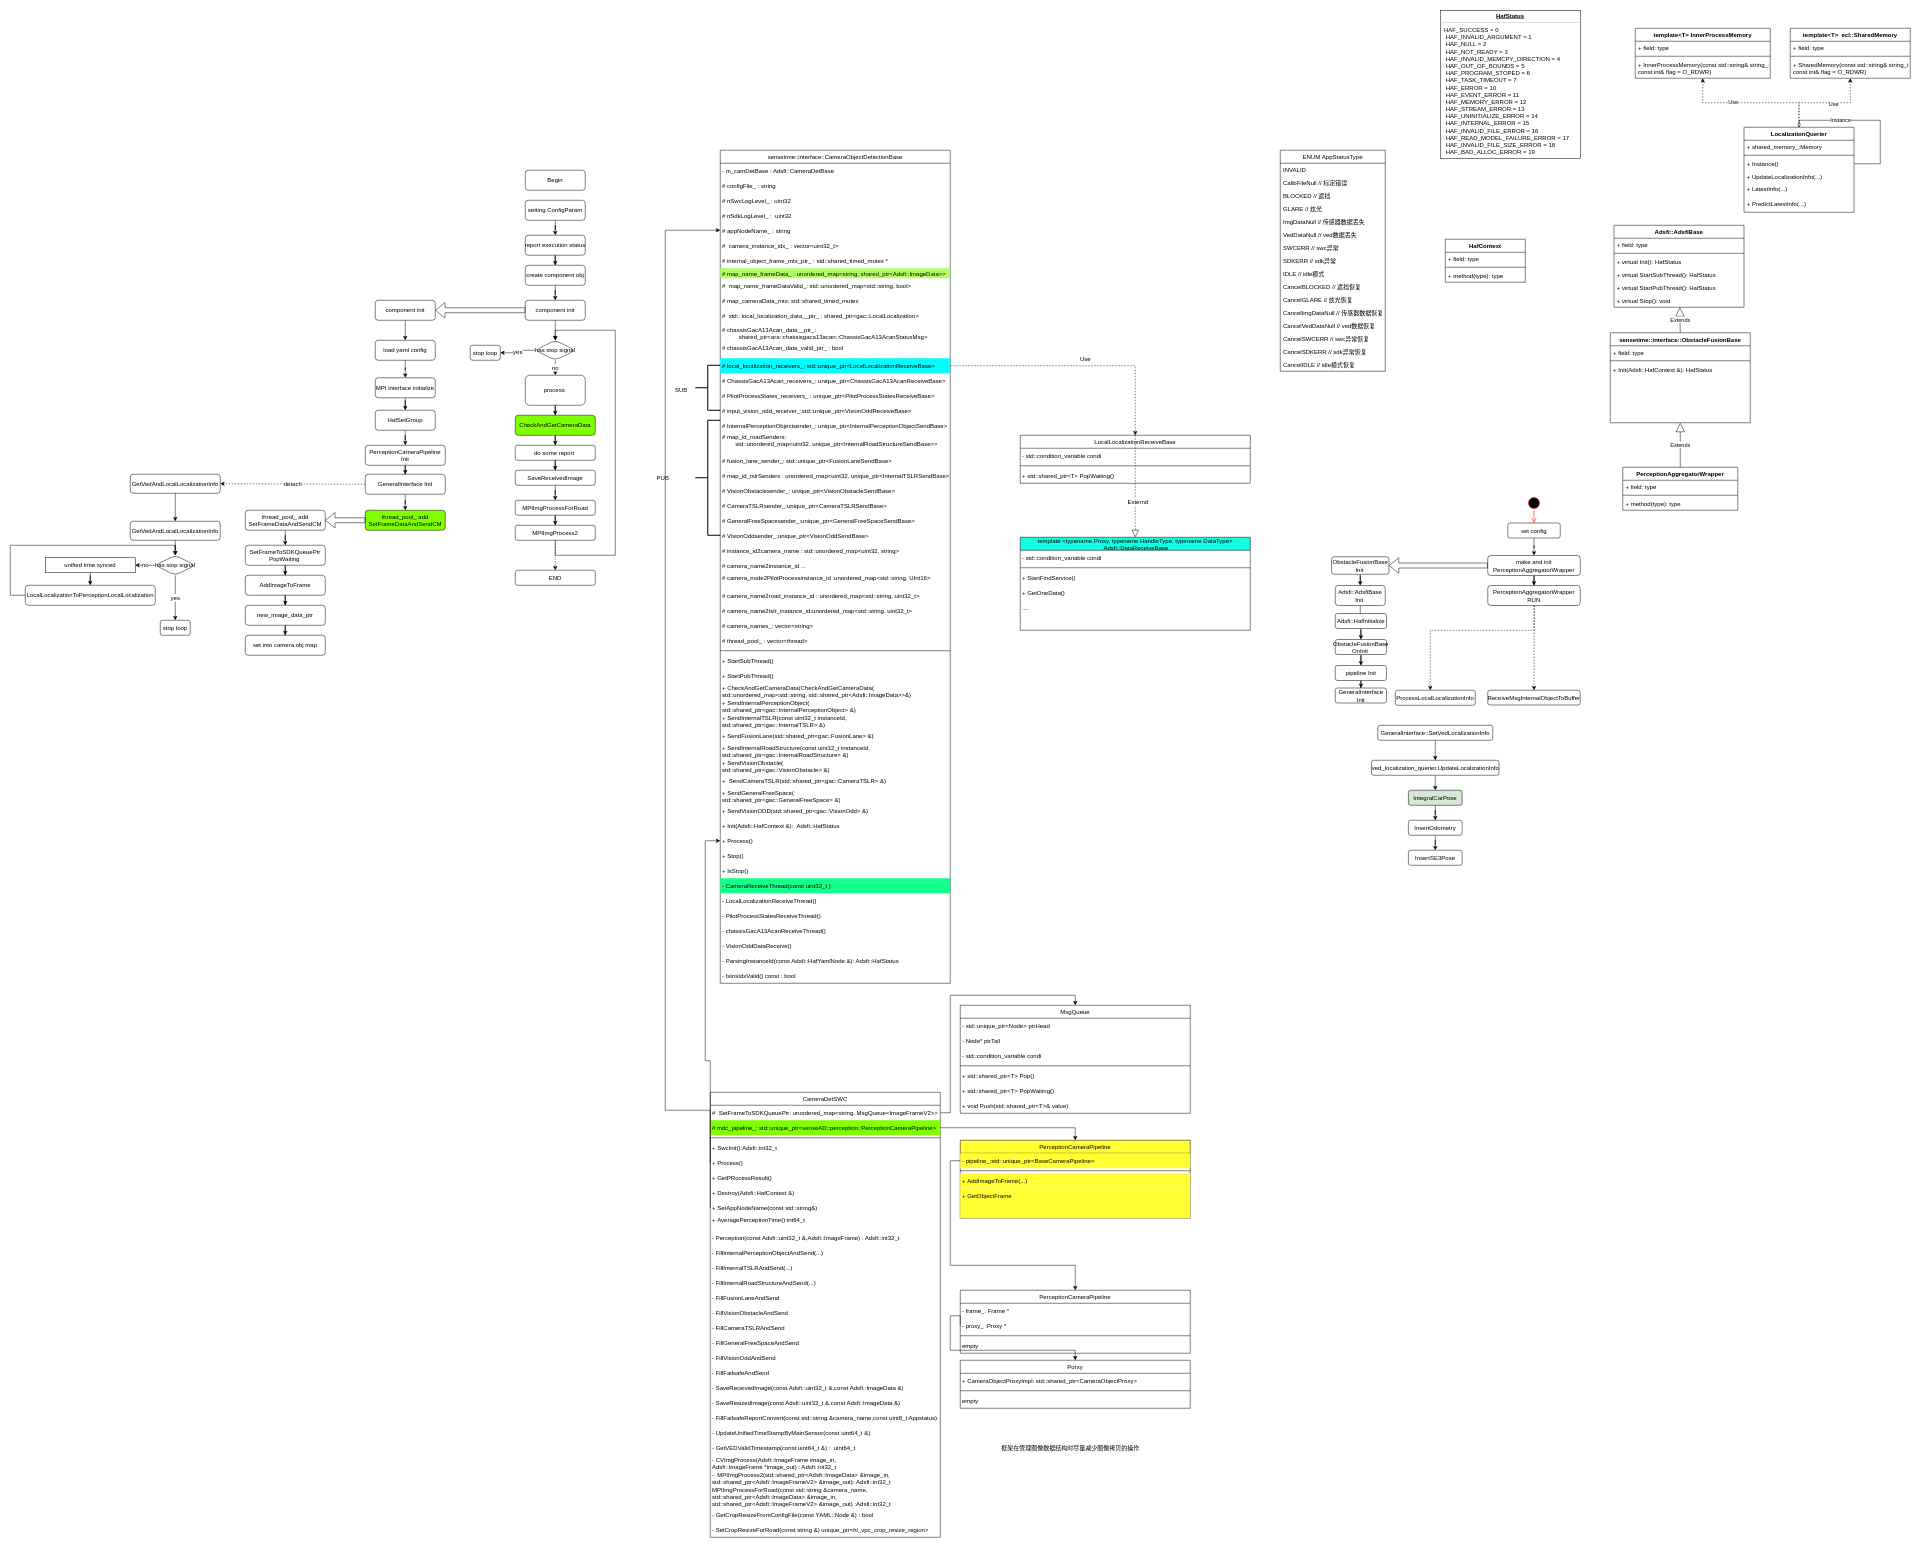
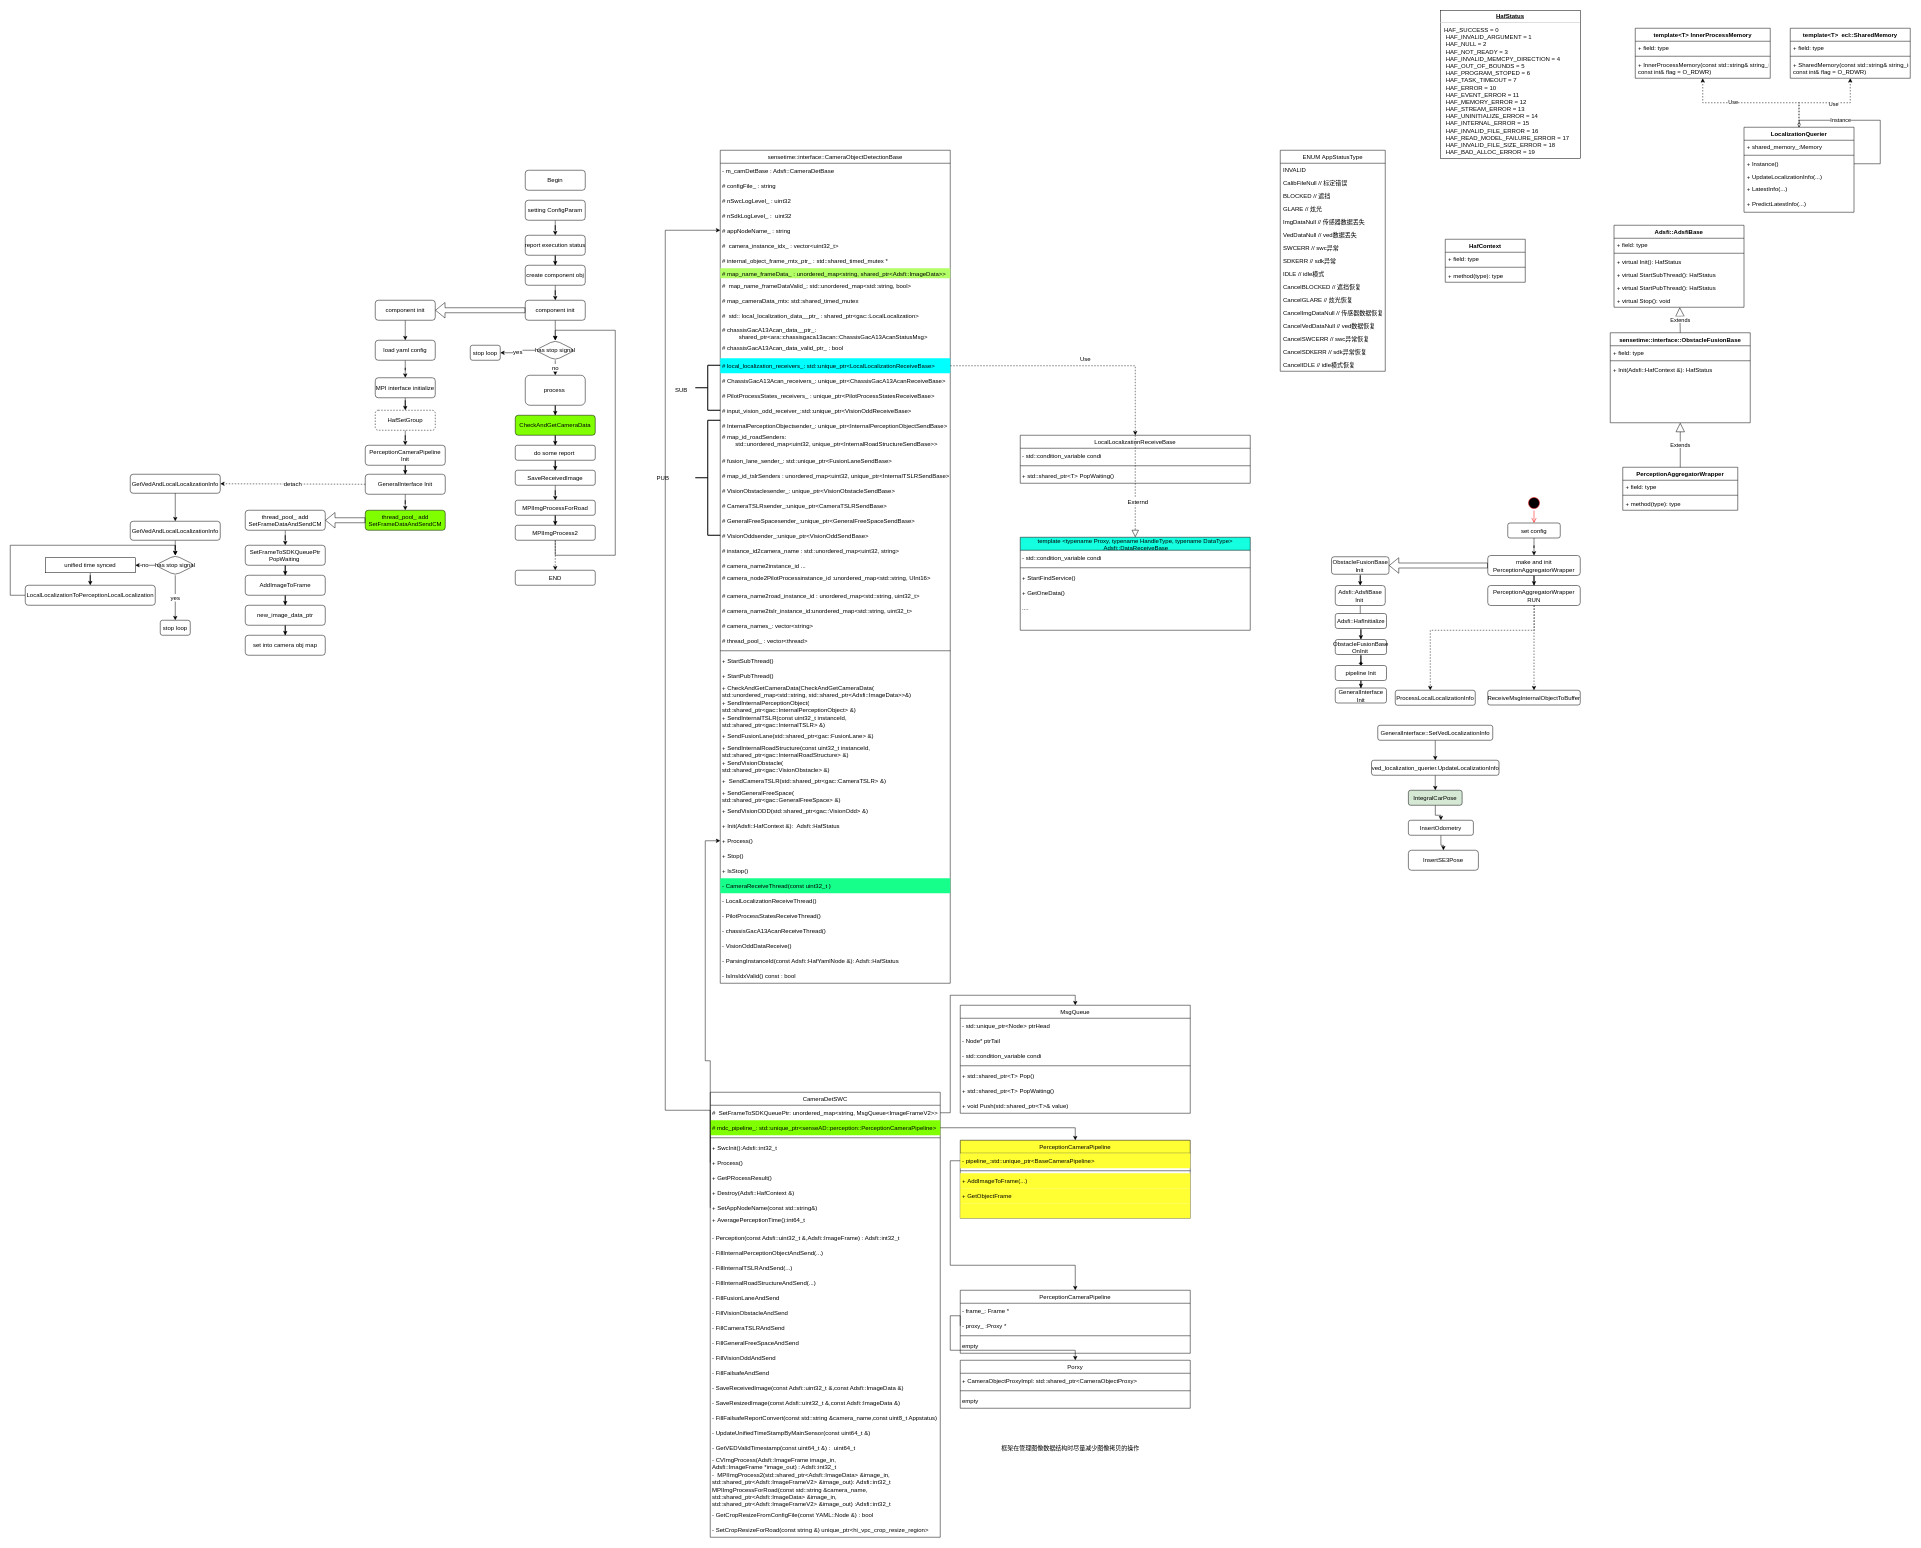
(405, 420) -> (405, 420)
(1361, 660) -> (1361, 660)
(1435, 828) -> (1441, 828)
(1435, 858) -> (1443, 860)
